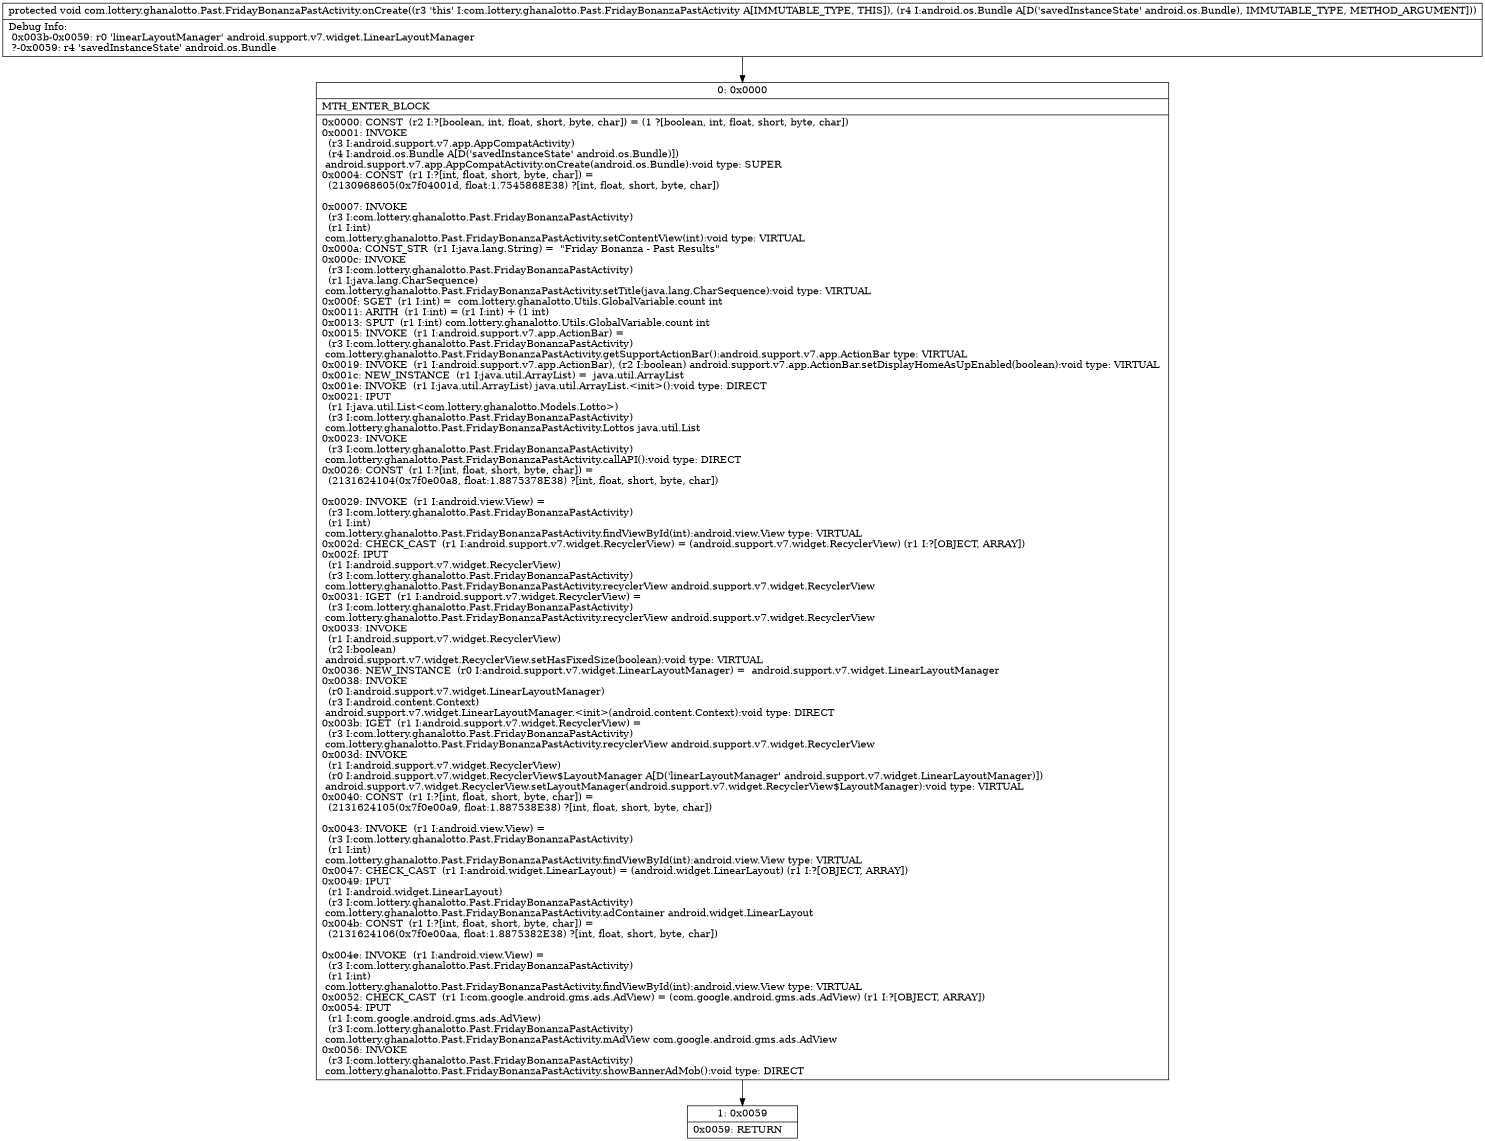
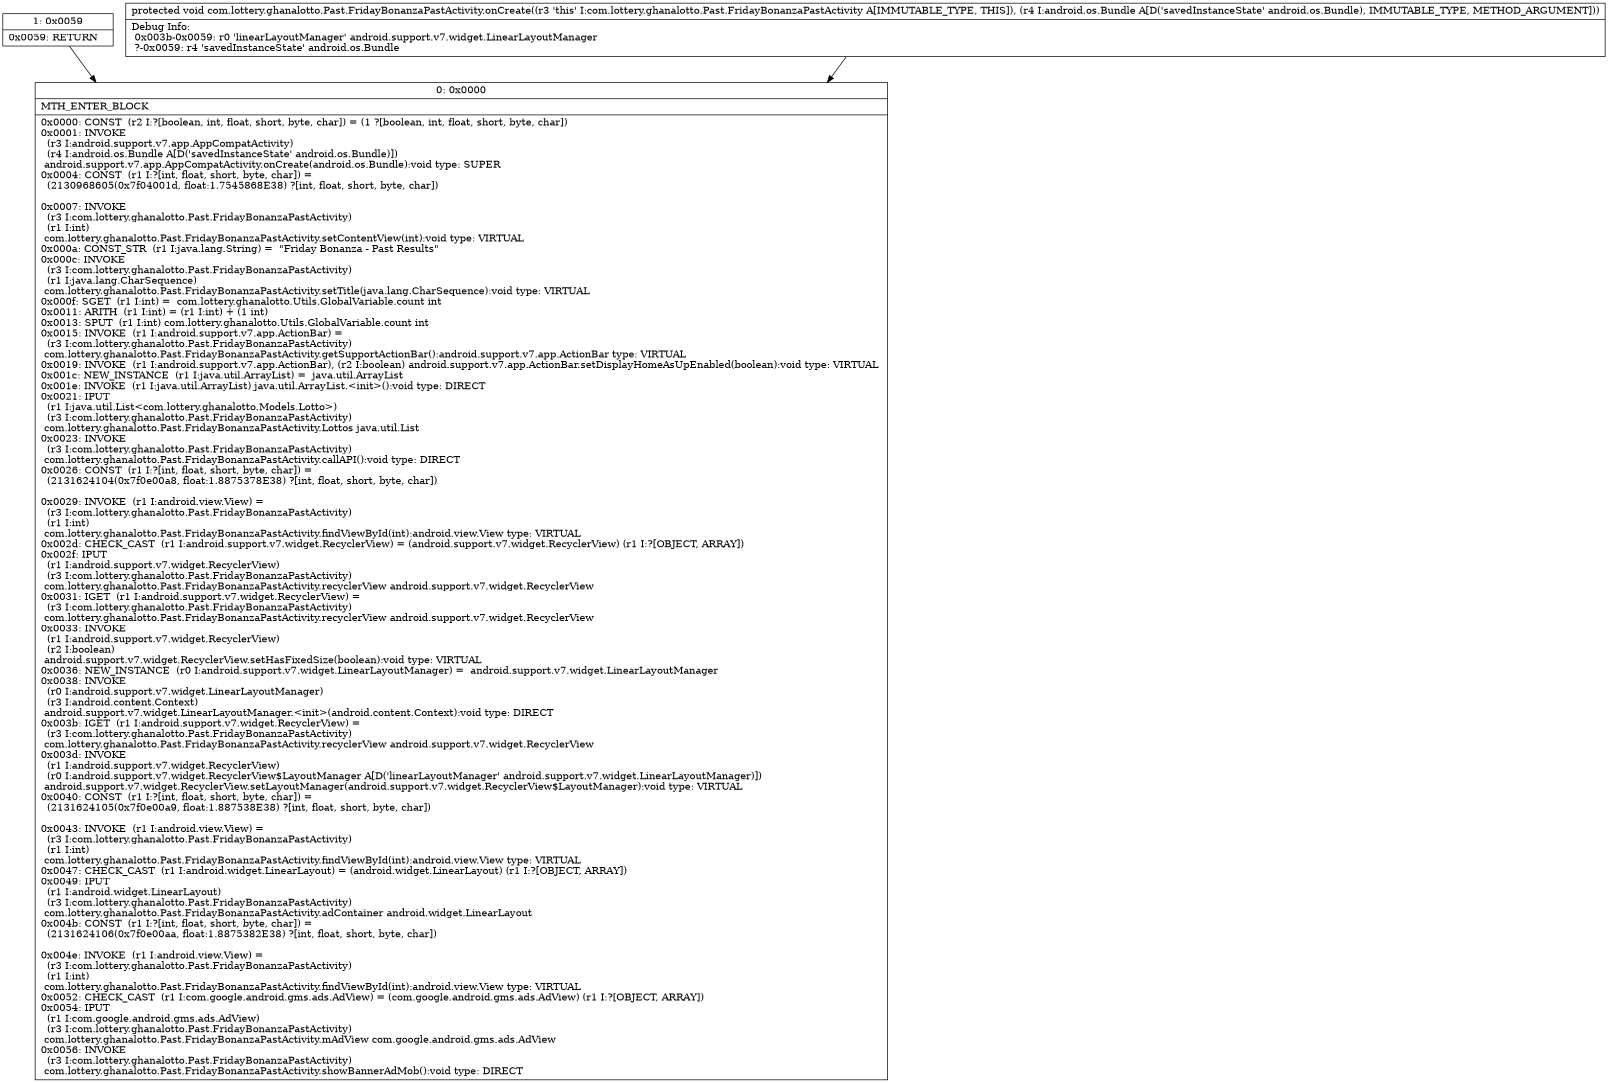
(742, 1089) -> (81, 61)
